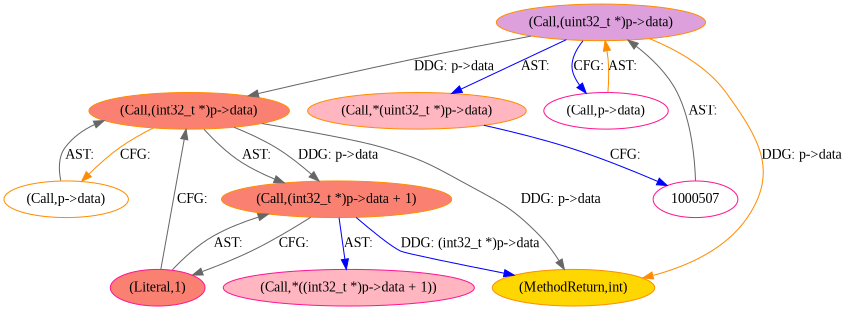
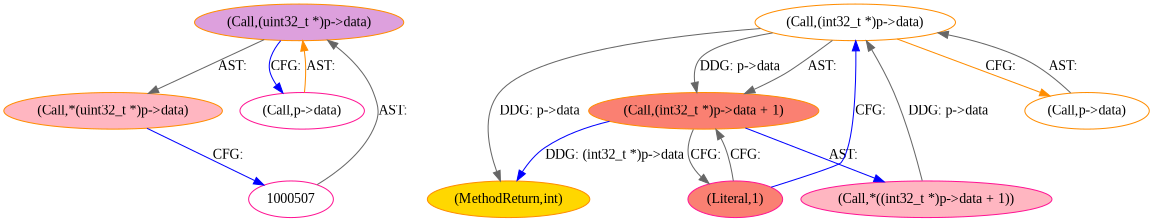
(394, 63) -> (902, 113)
(514, 64) -> (211, 64)
(189, 111) -> (855, 22)
(762, 161) -> none
(172, 205) -> (849, 144)
(230, 243) -> (747, 155)
